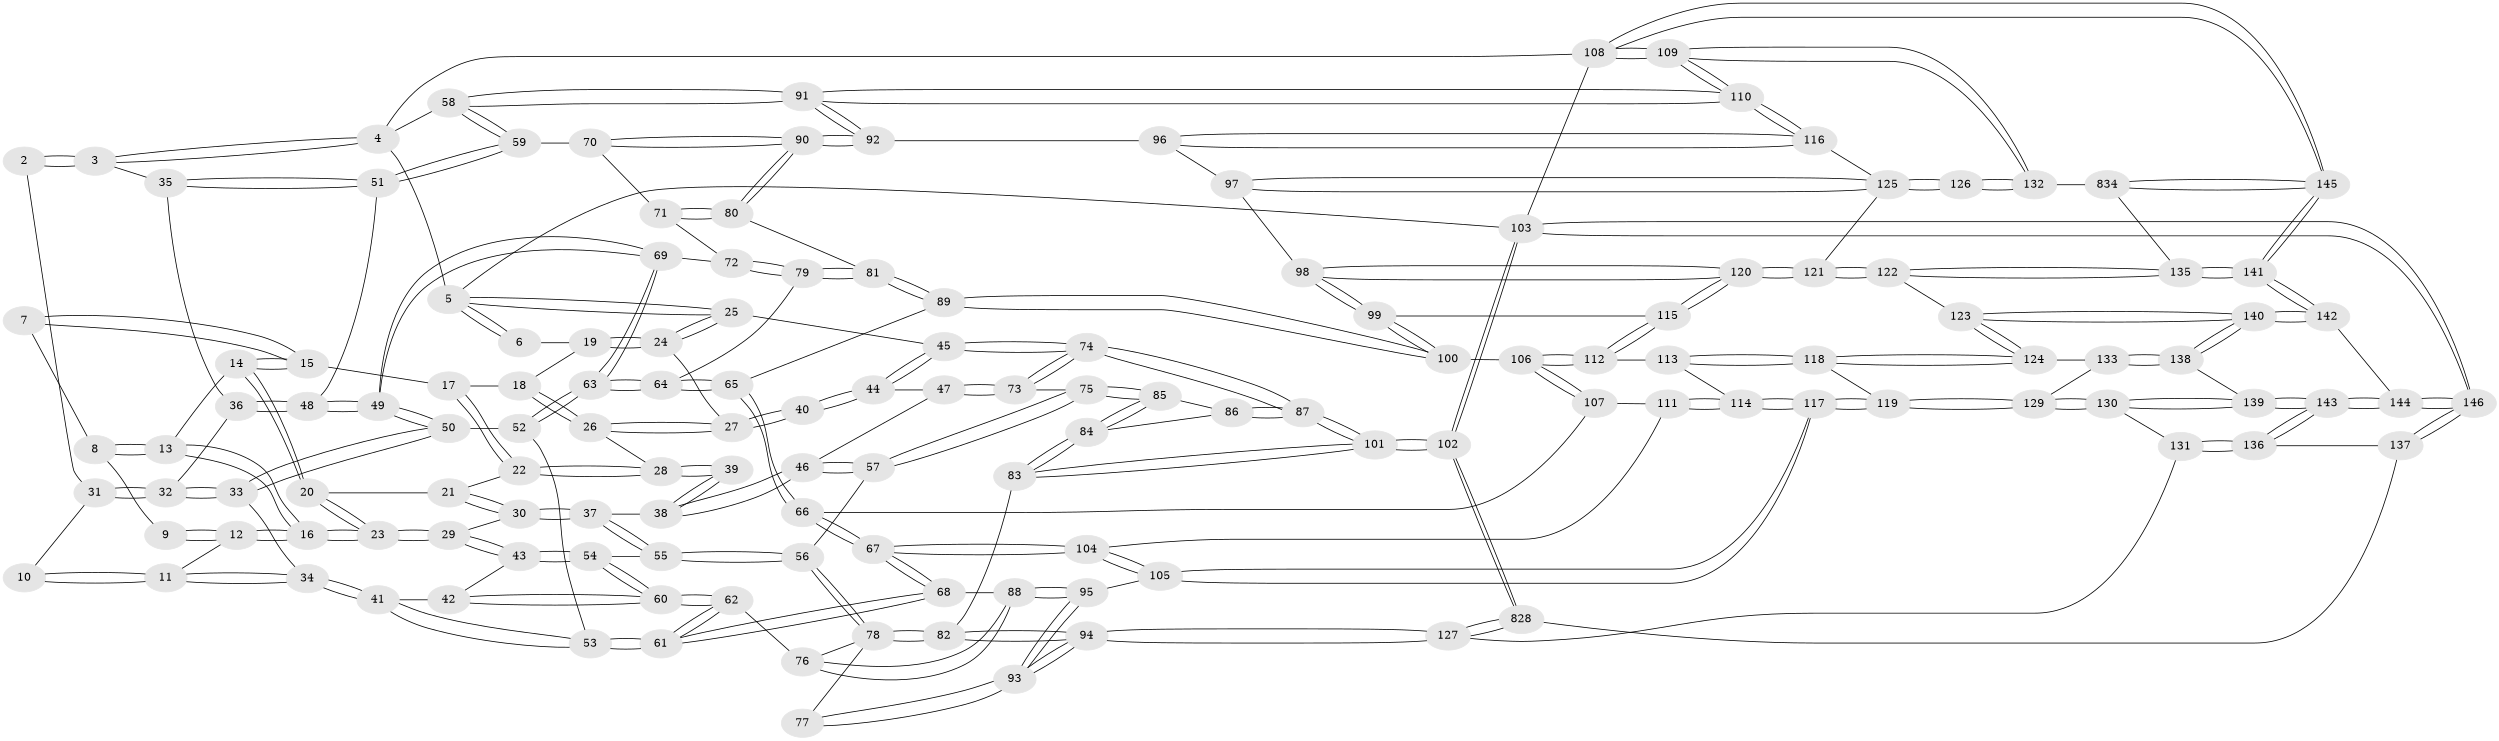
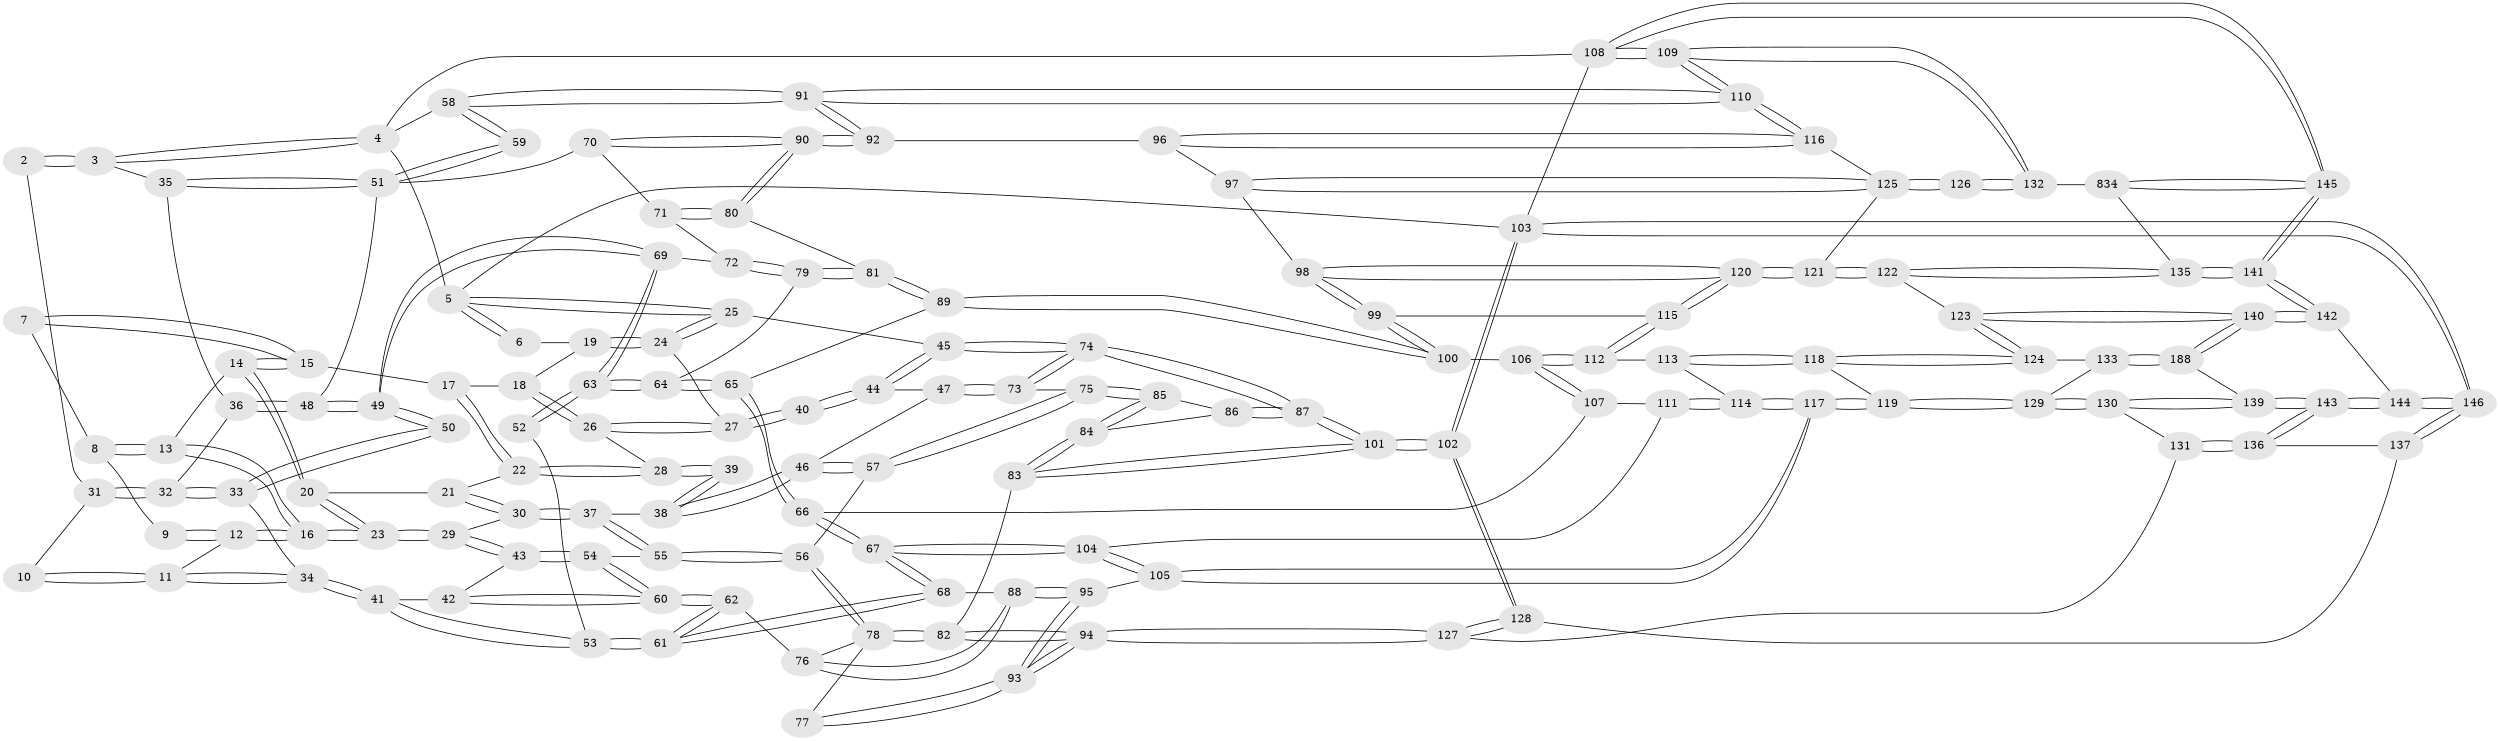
(555, 143) -> (488, 175)
(2181, 360) -> (2181, 360)
(484, 428) -> none
(1521, 619) -> (1521, 619)
